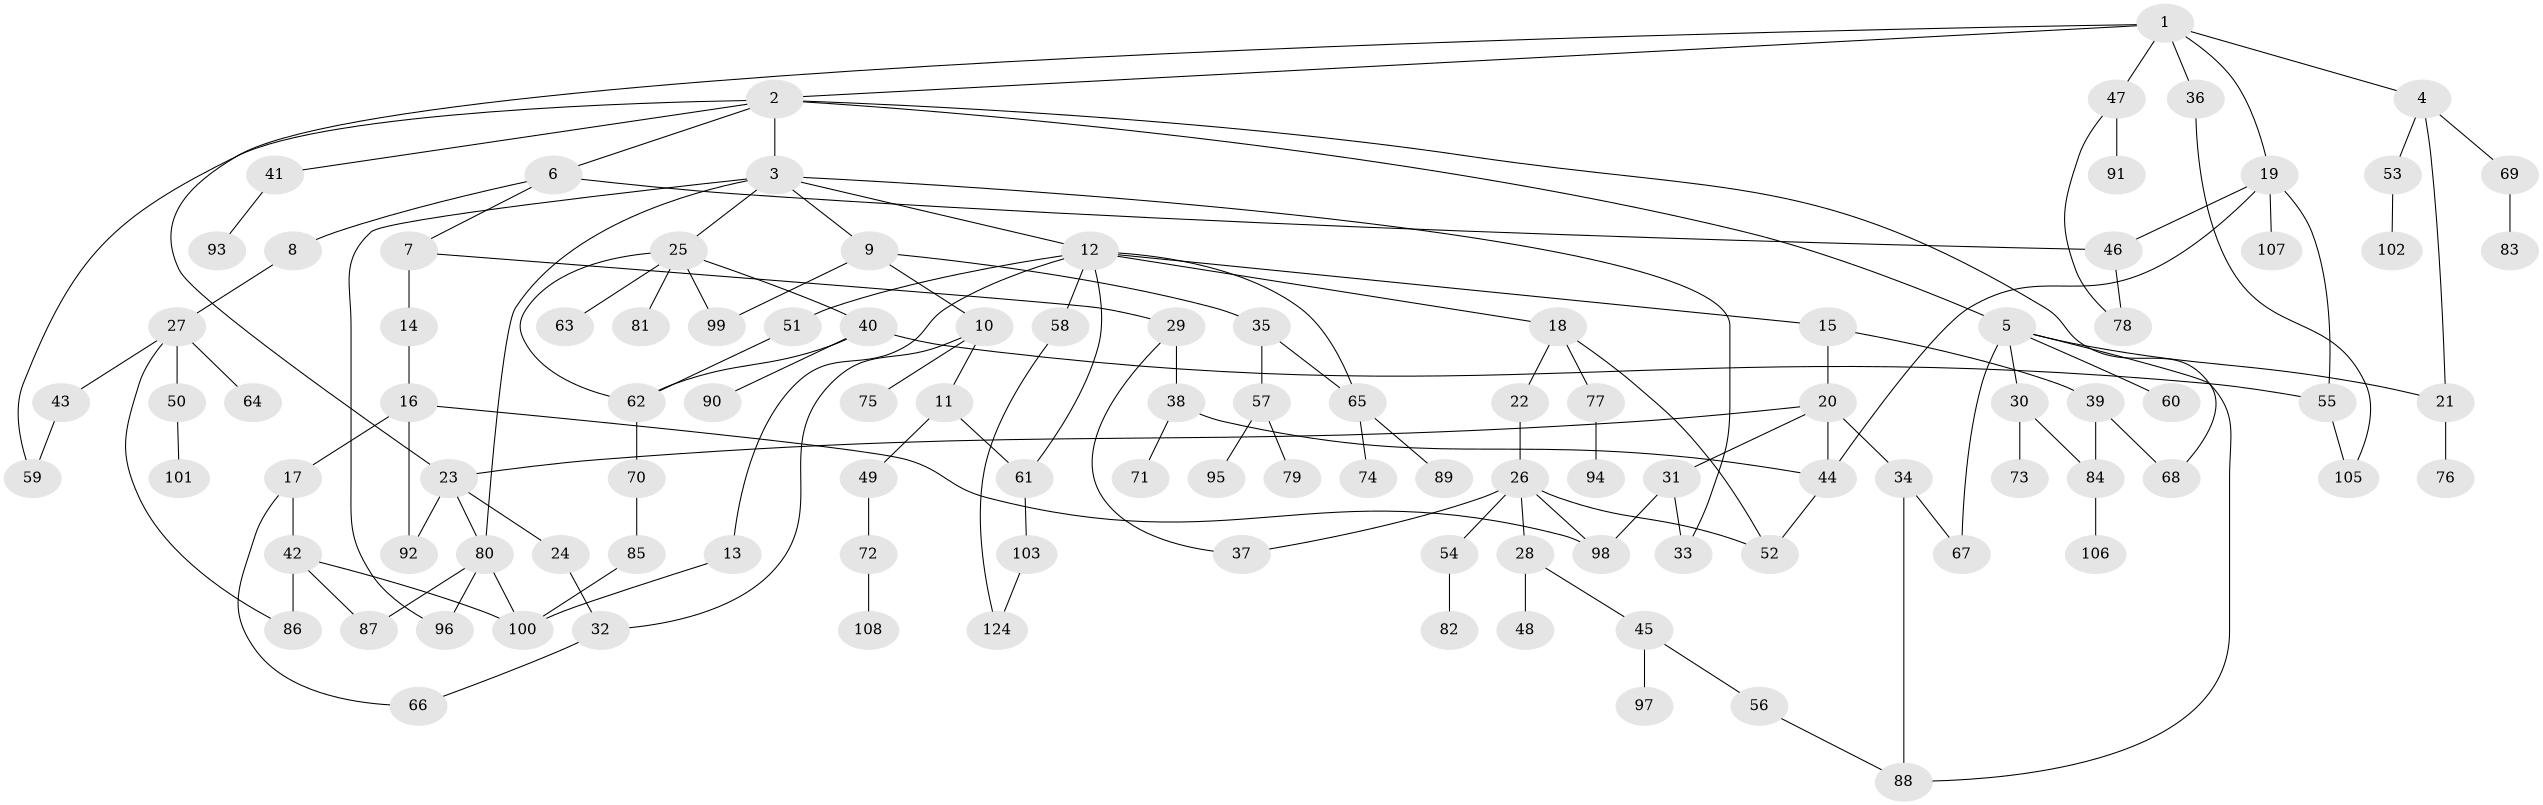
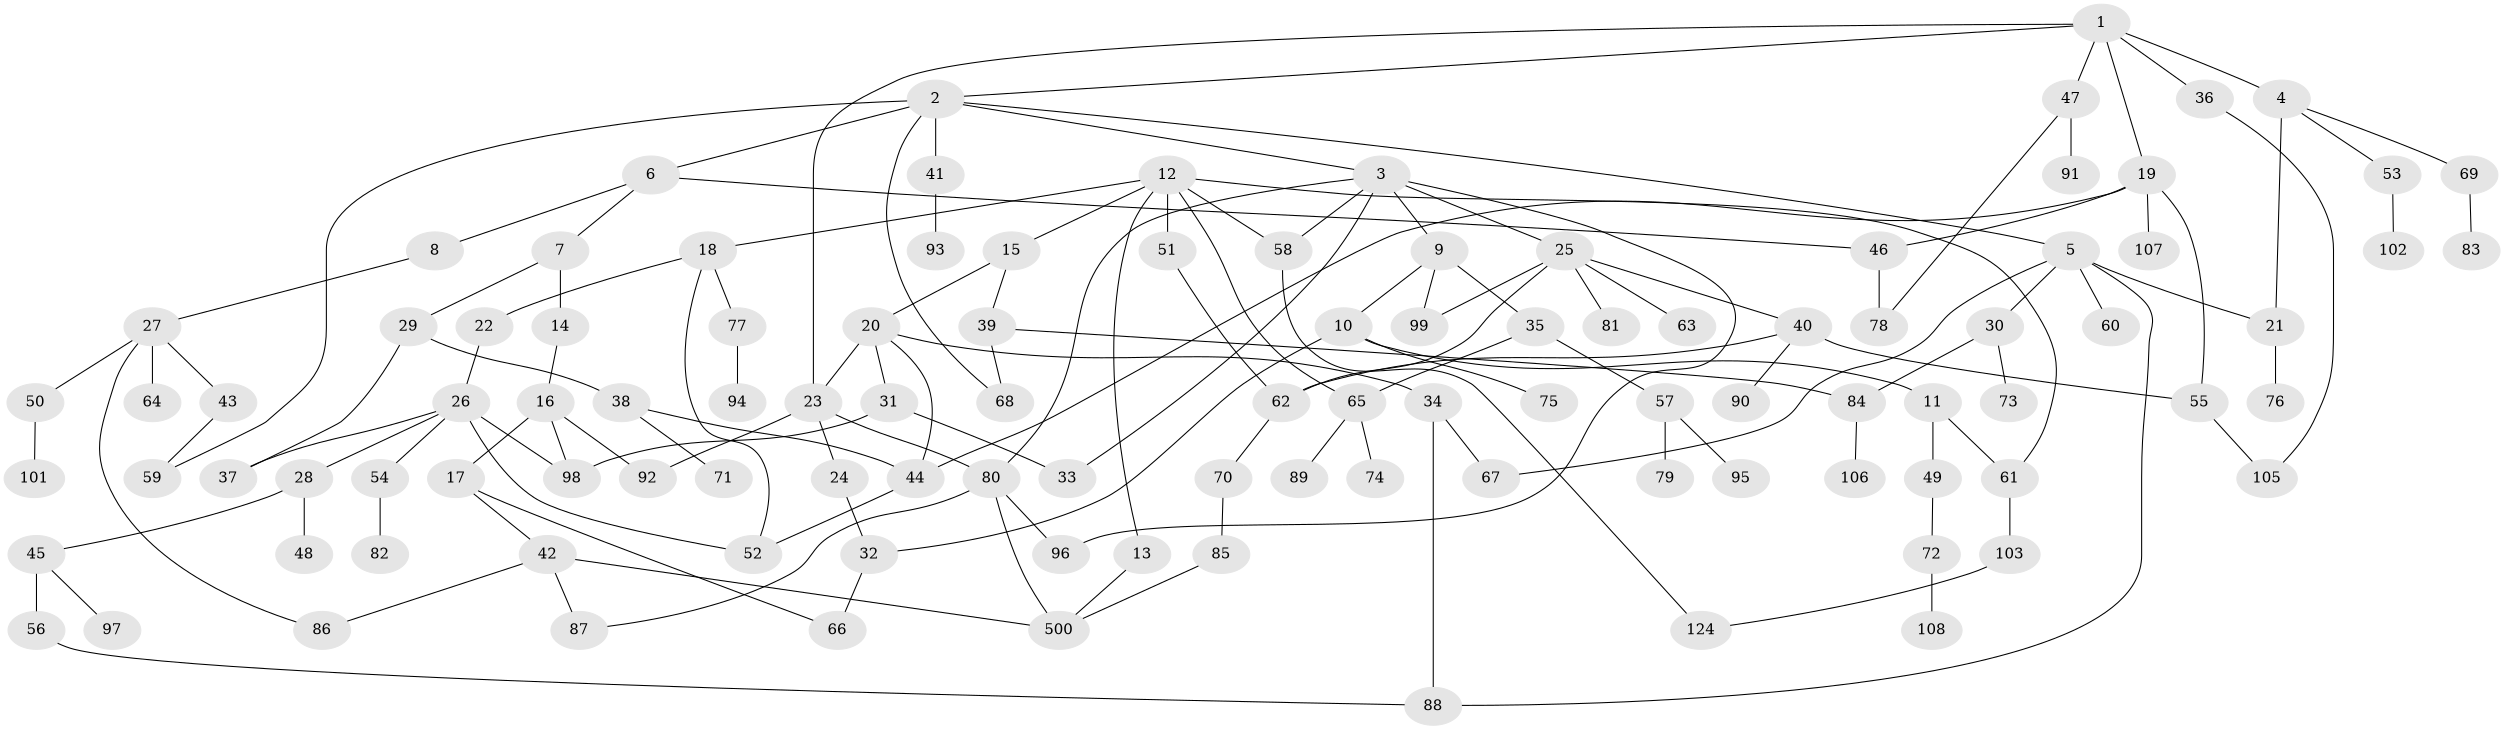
(932, 213) -> (1336, 211)
(523, 630) -> (1059, 630)
